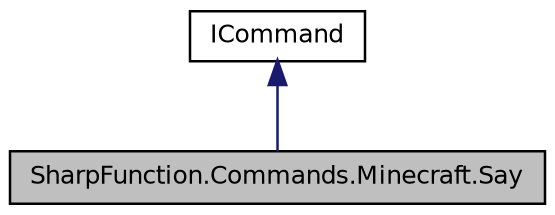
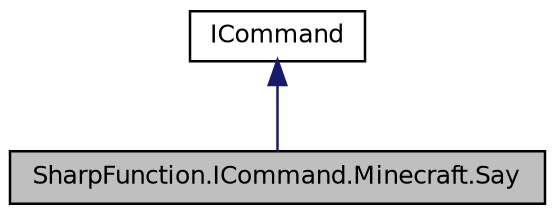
(278, 178) -> (278, 178)
